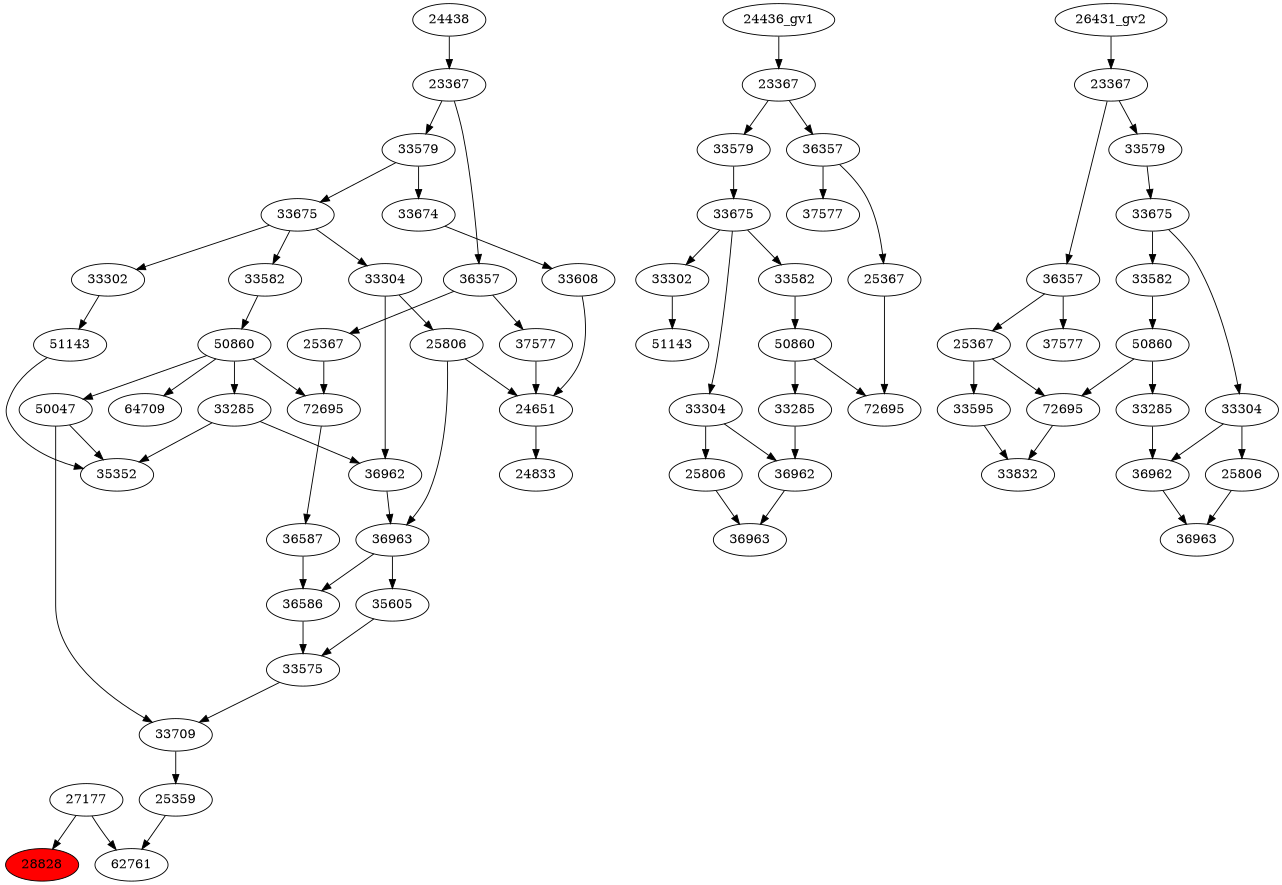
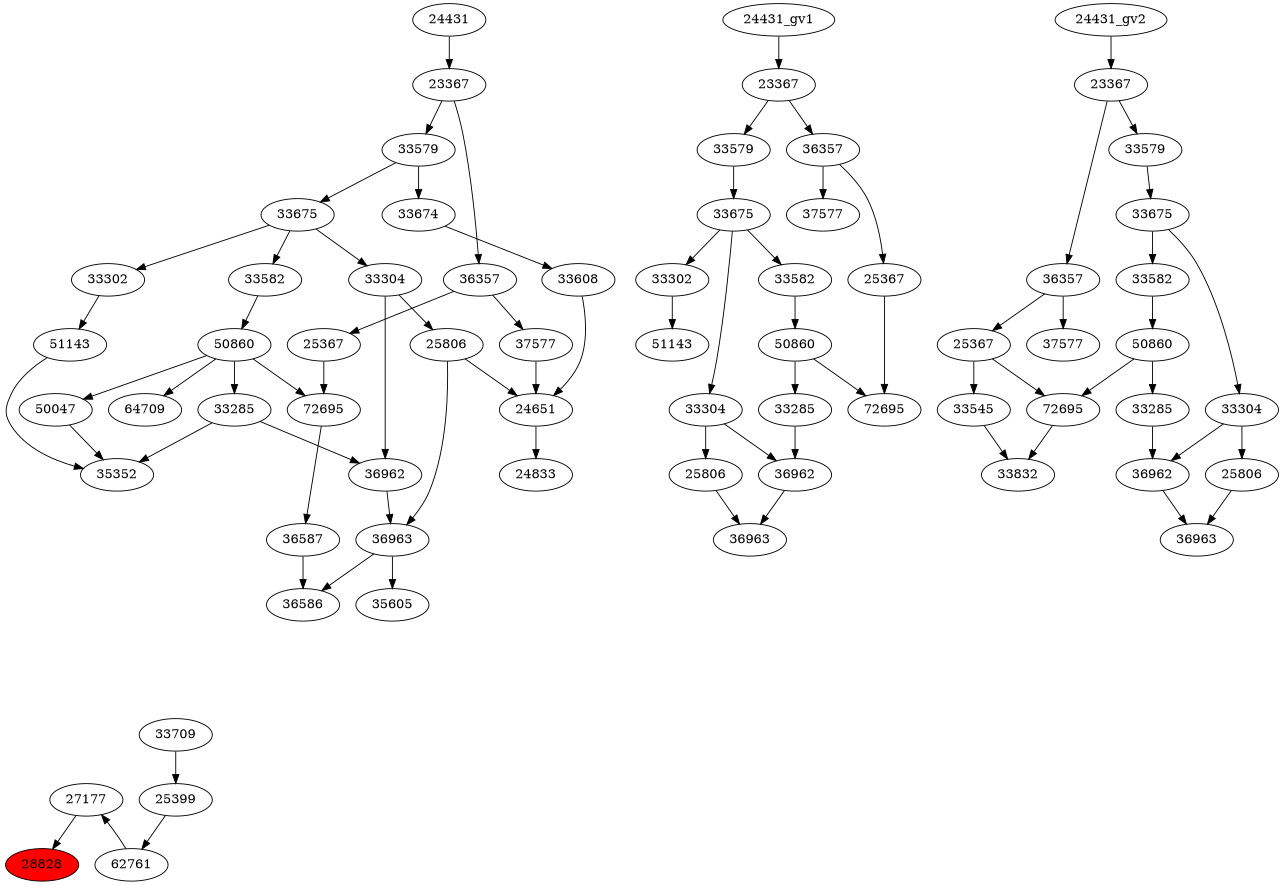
(449, 20) -> (449, 20)
(779, 20) -> (779, 20)
(1111, 20) -> (1111, 20)
(974, 410) -> (974, 410)
(56, 590) -> none
(303, 670) -> none
(176, 800) -> (176, 800)
(101, 829) -> (117, 835)
